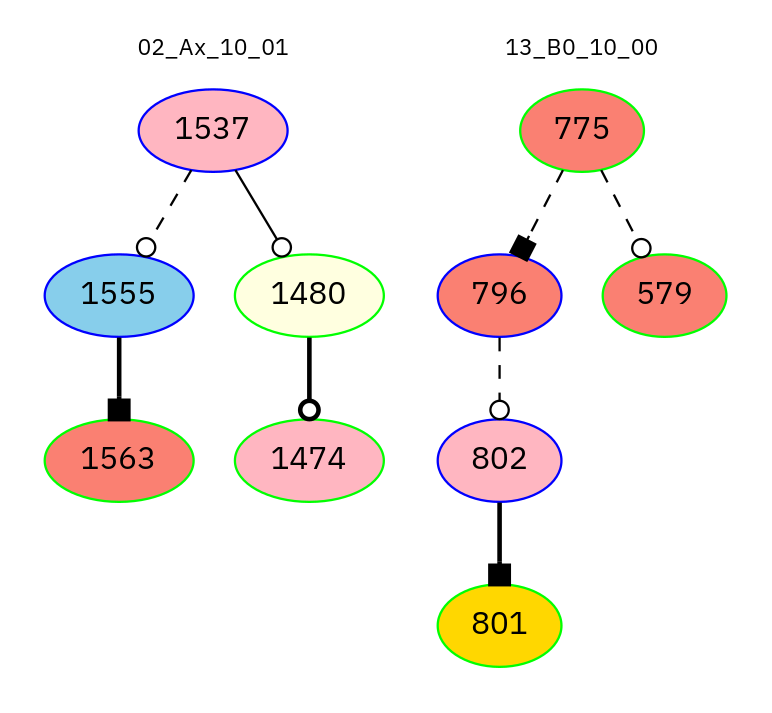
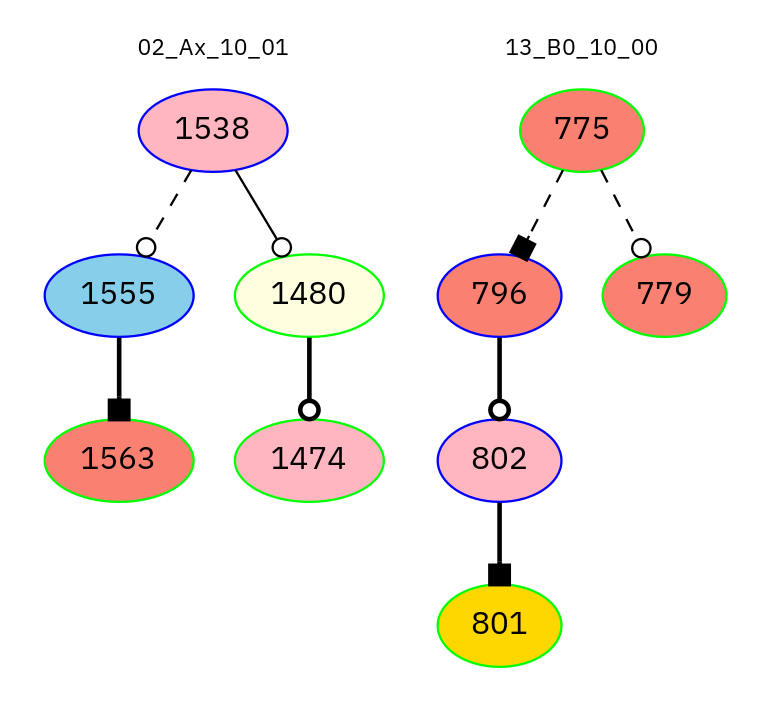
(213, 131) -> (213, 131)
(665, 296) -> (665, 296)
(500, 369) -> (500, 369)
